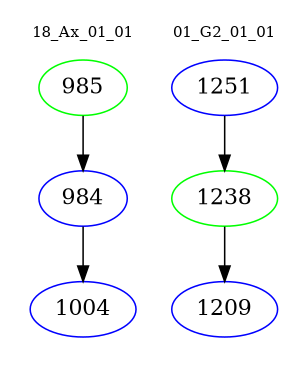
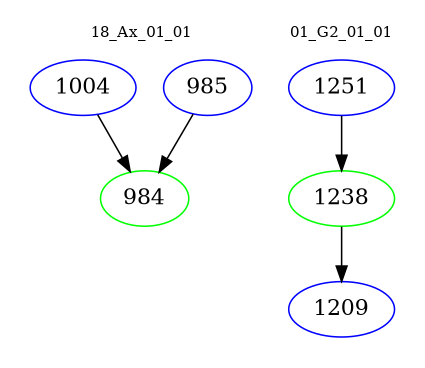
(83, 88) -> (208, 88)
(83, 199) -> (145, 199)
(83, 246) -> (110, 136)
